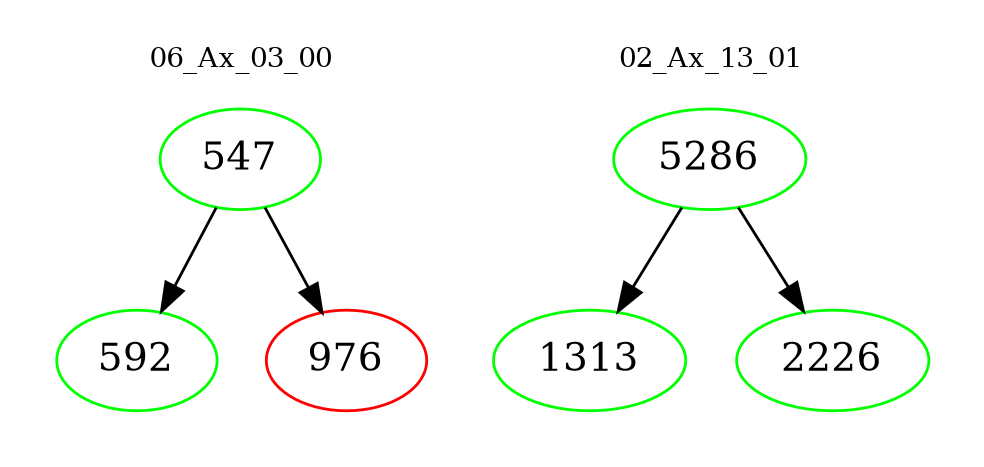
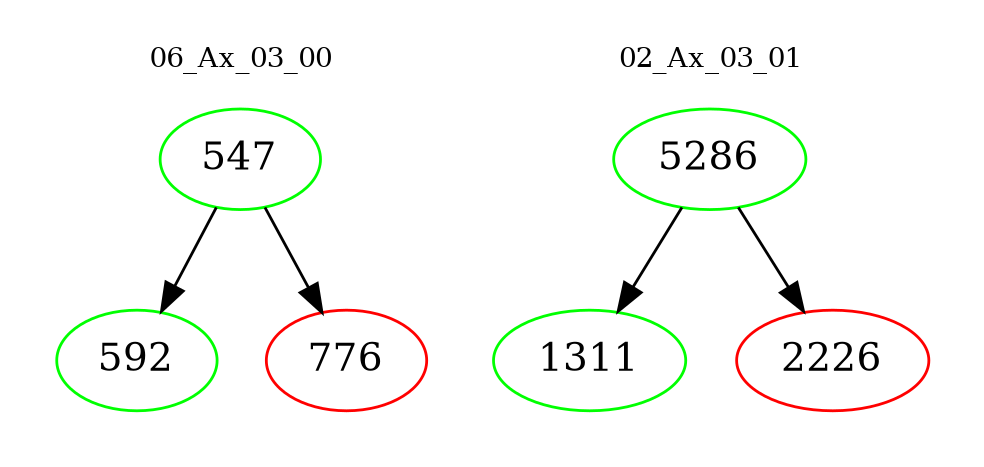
(711, 60) -> (711, 60)
(347, 360) -> (347, 360)
(590, 360) -> (590, 360)
(833, 360) -> (833, 360)
